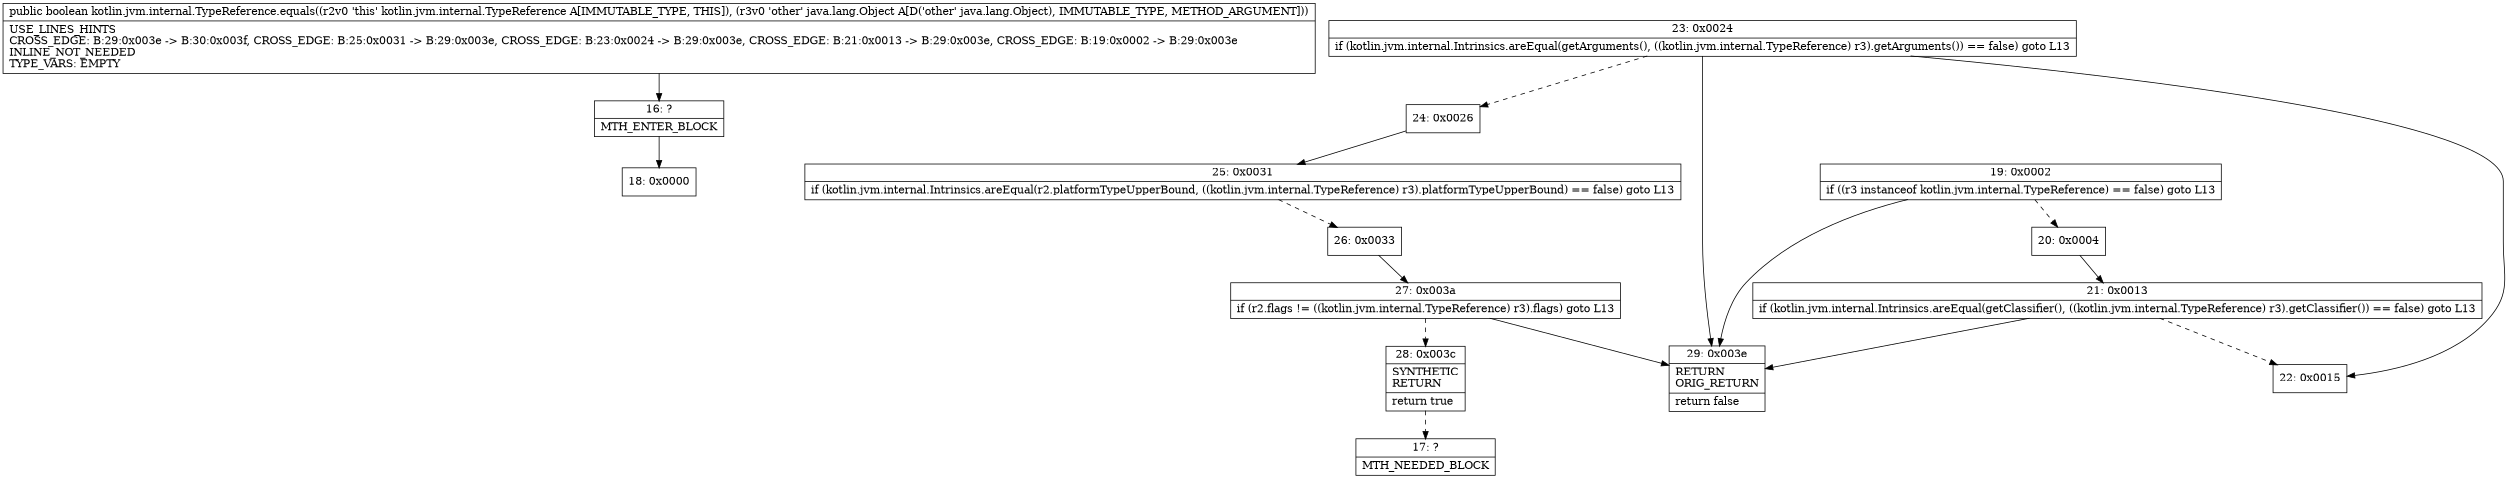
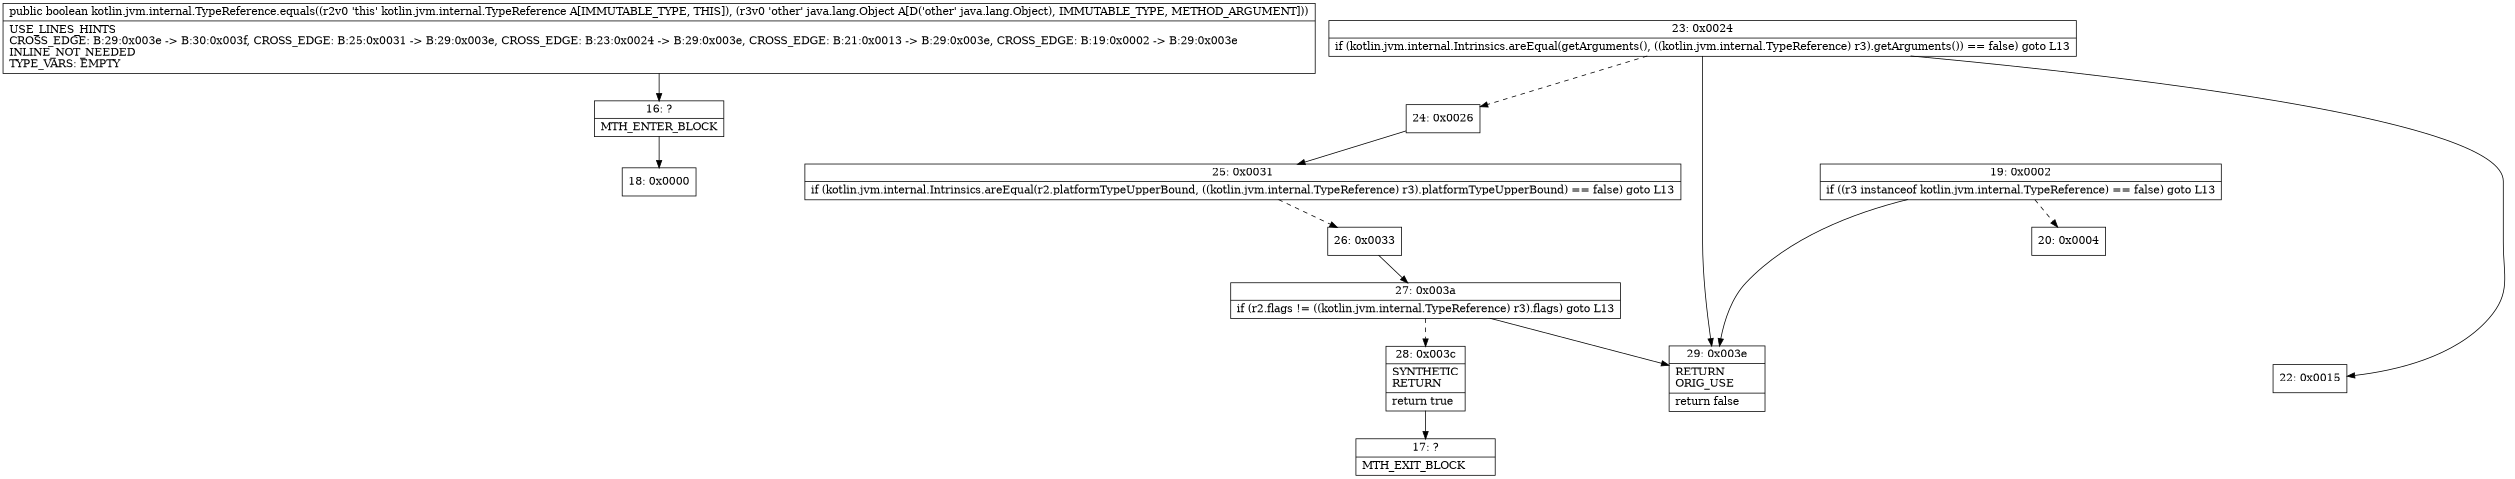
(2117, 301) -> none
(1717, 384) -> (1705, 384)
(1426, 421) -> (1426, 421)
(1426, 466) -> (1414, 466)
